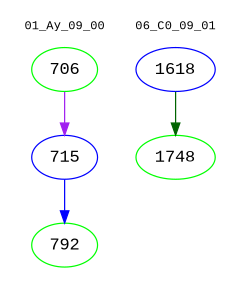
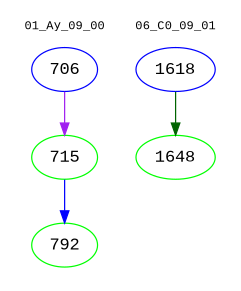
(65, 70) -> (65, 70)
(65, 157) -> (65, 157)
(176, 157) -> (176, 157)
